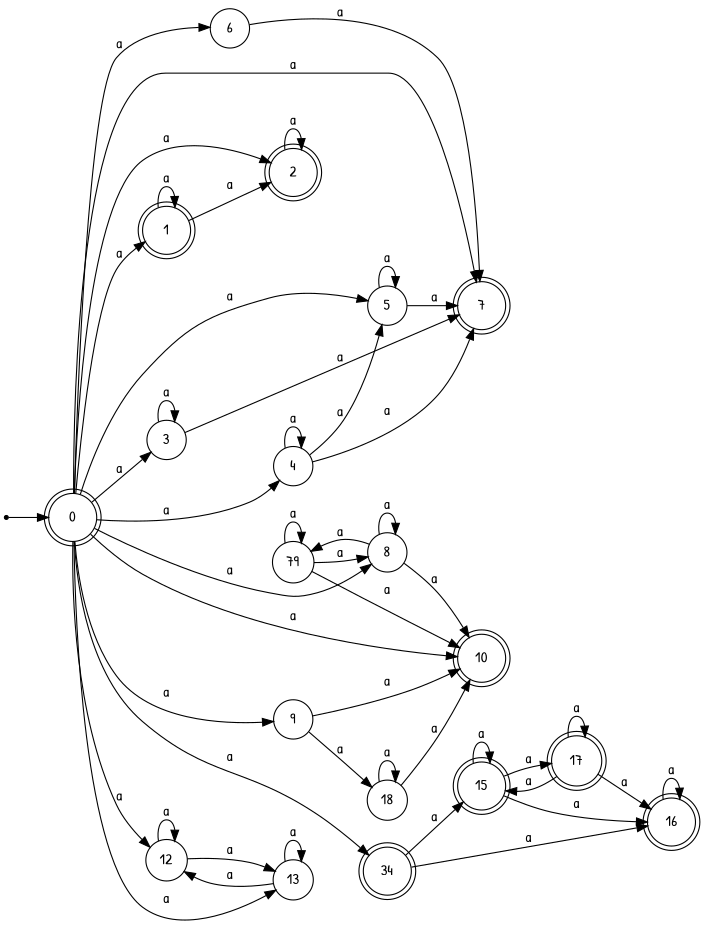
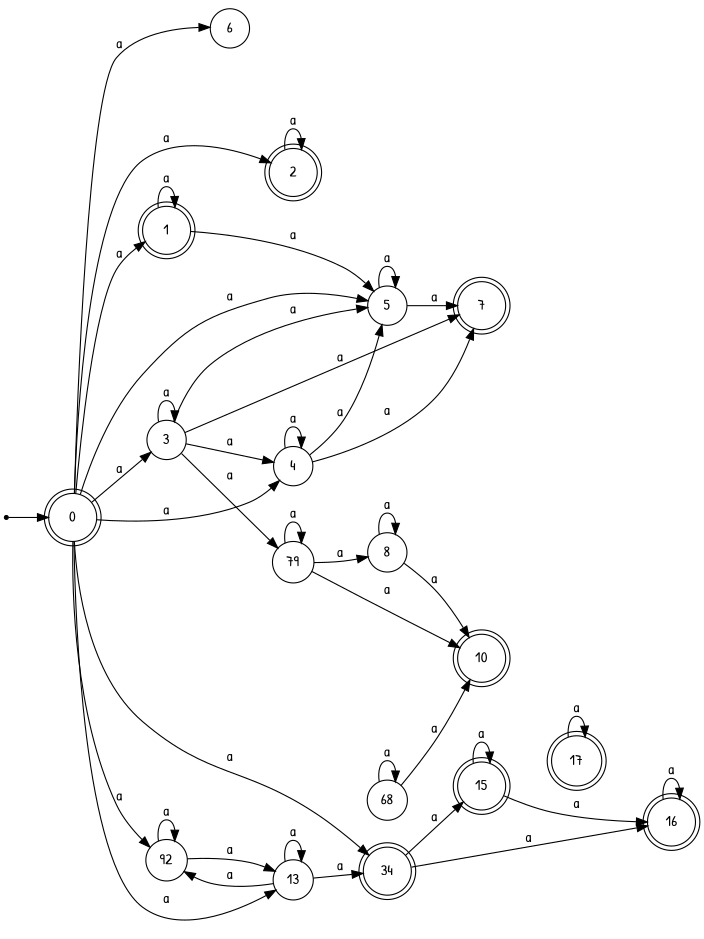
(444, 67) -> none
(165, 73) -> none
(225, 204) -> (282, 245)
none -> (248, 341)
none -> (224, 452)
(345, 539) -> (226, 497)
(227, 582) -> none
(259, 621) -> none
(293, 719) -> none
(522, 770) -> none
(538, 787) -> none
(620, 789) -> none
(387, 800) -> (387, 800)
(167, 860) -> (167, 860)
none -> (333, 876)
